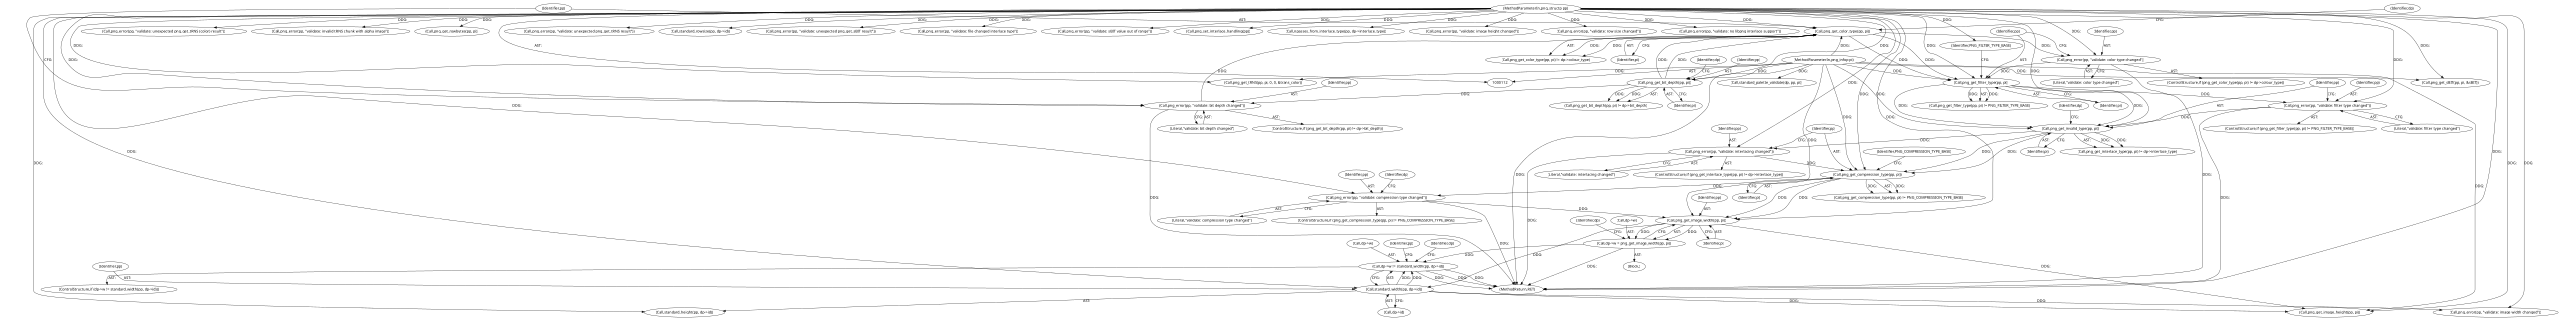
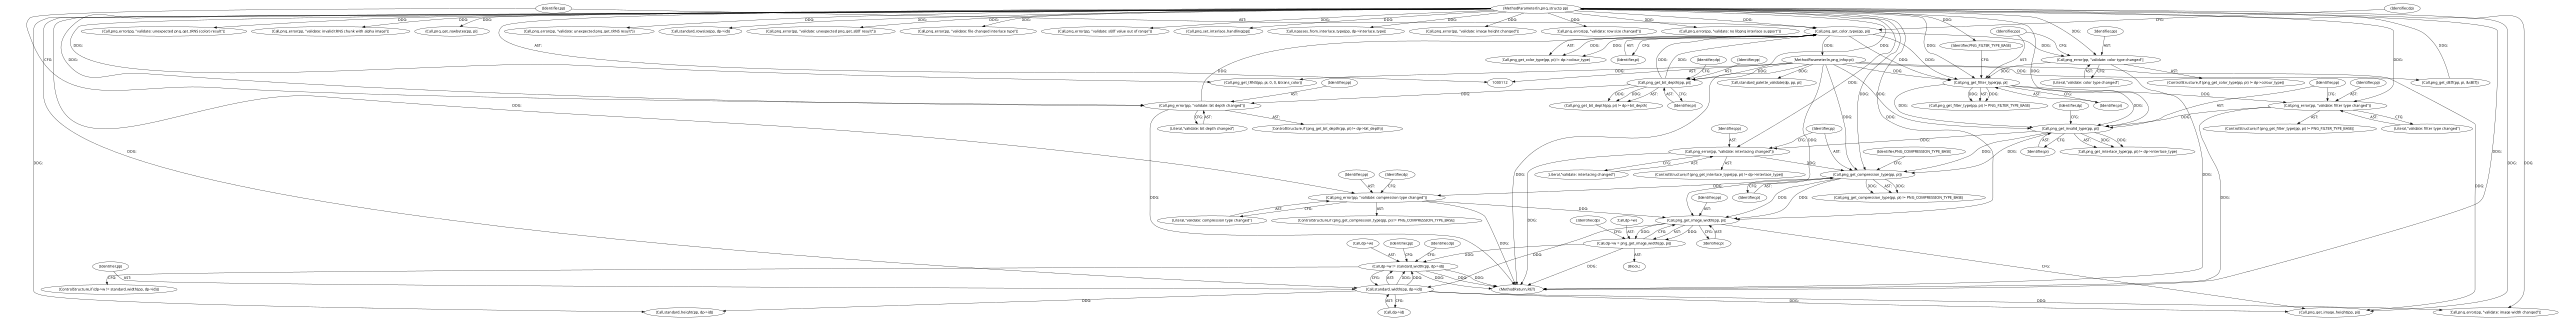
(2023, 15) -> (2031, 13)
(1838, 48) -> (1823, 43)
(2046, 267) -> (2046, 267)
(113, 278) -> (113, 278)
(1087, 301) -> (1087, 301)
